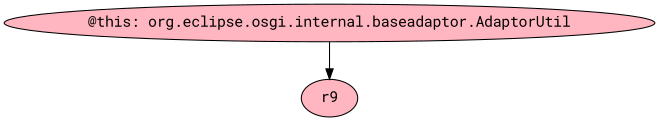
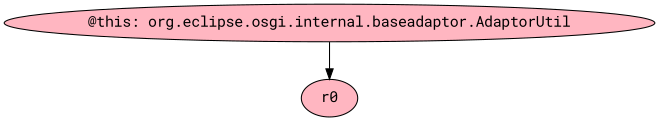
(330, 98) -> (330, 98)
